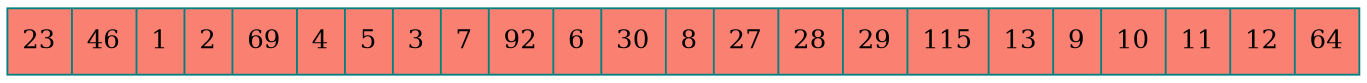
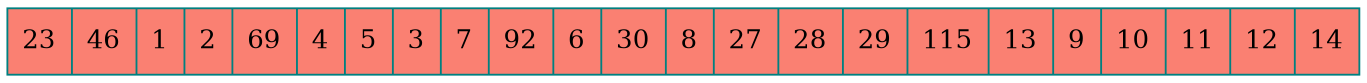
(1327, 41) -> (1327, 41)
